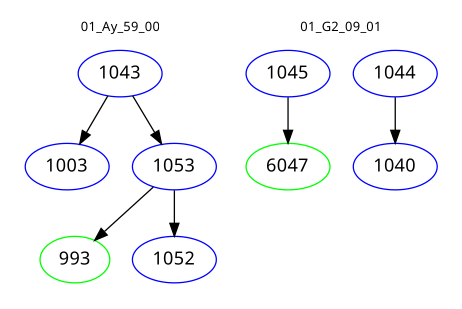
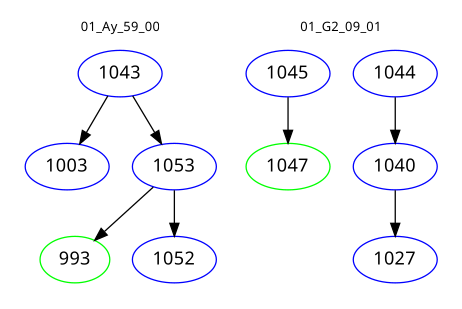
(288, 167) -> (288, 167)
none -> (395, 260)
